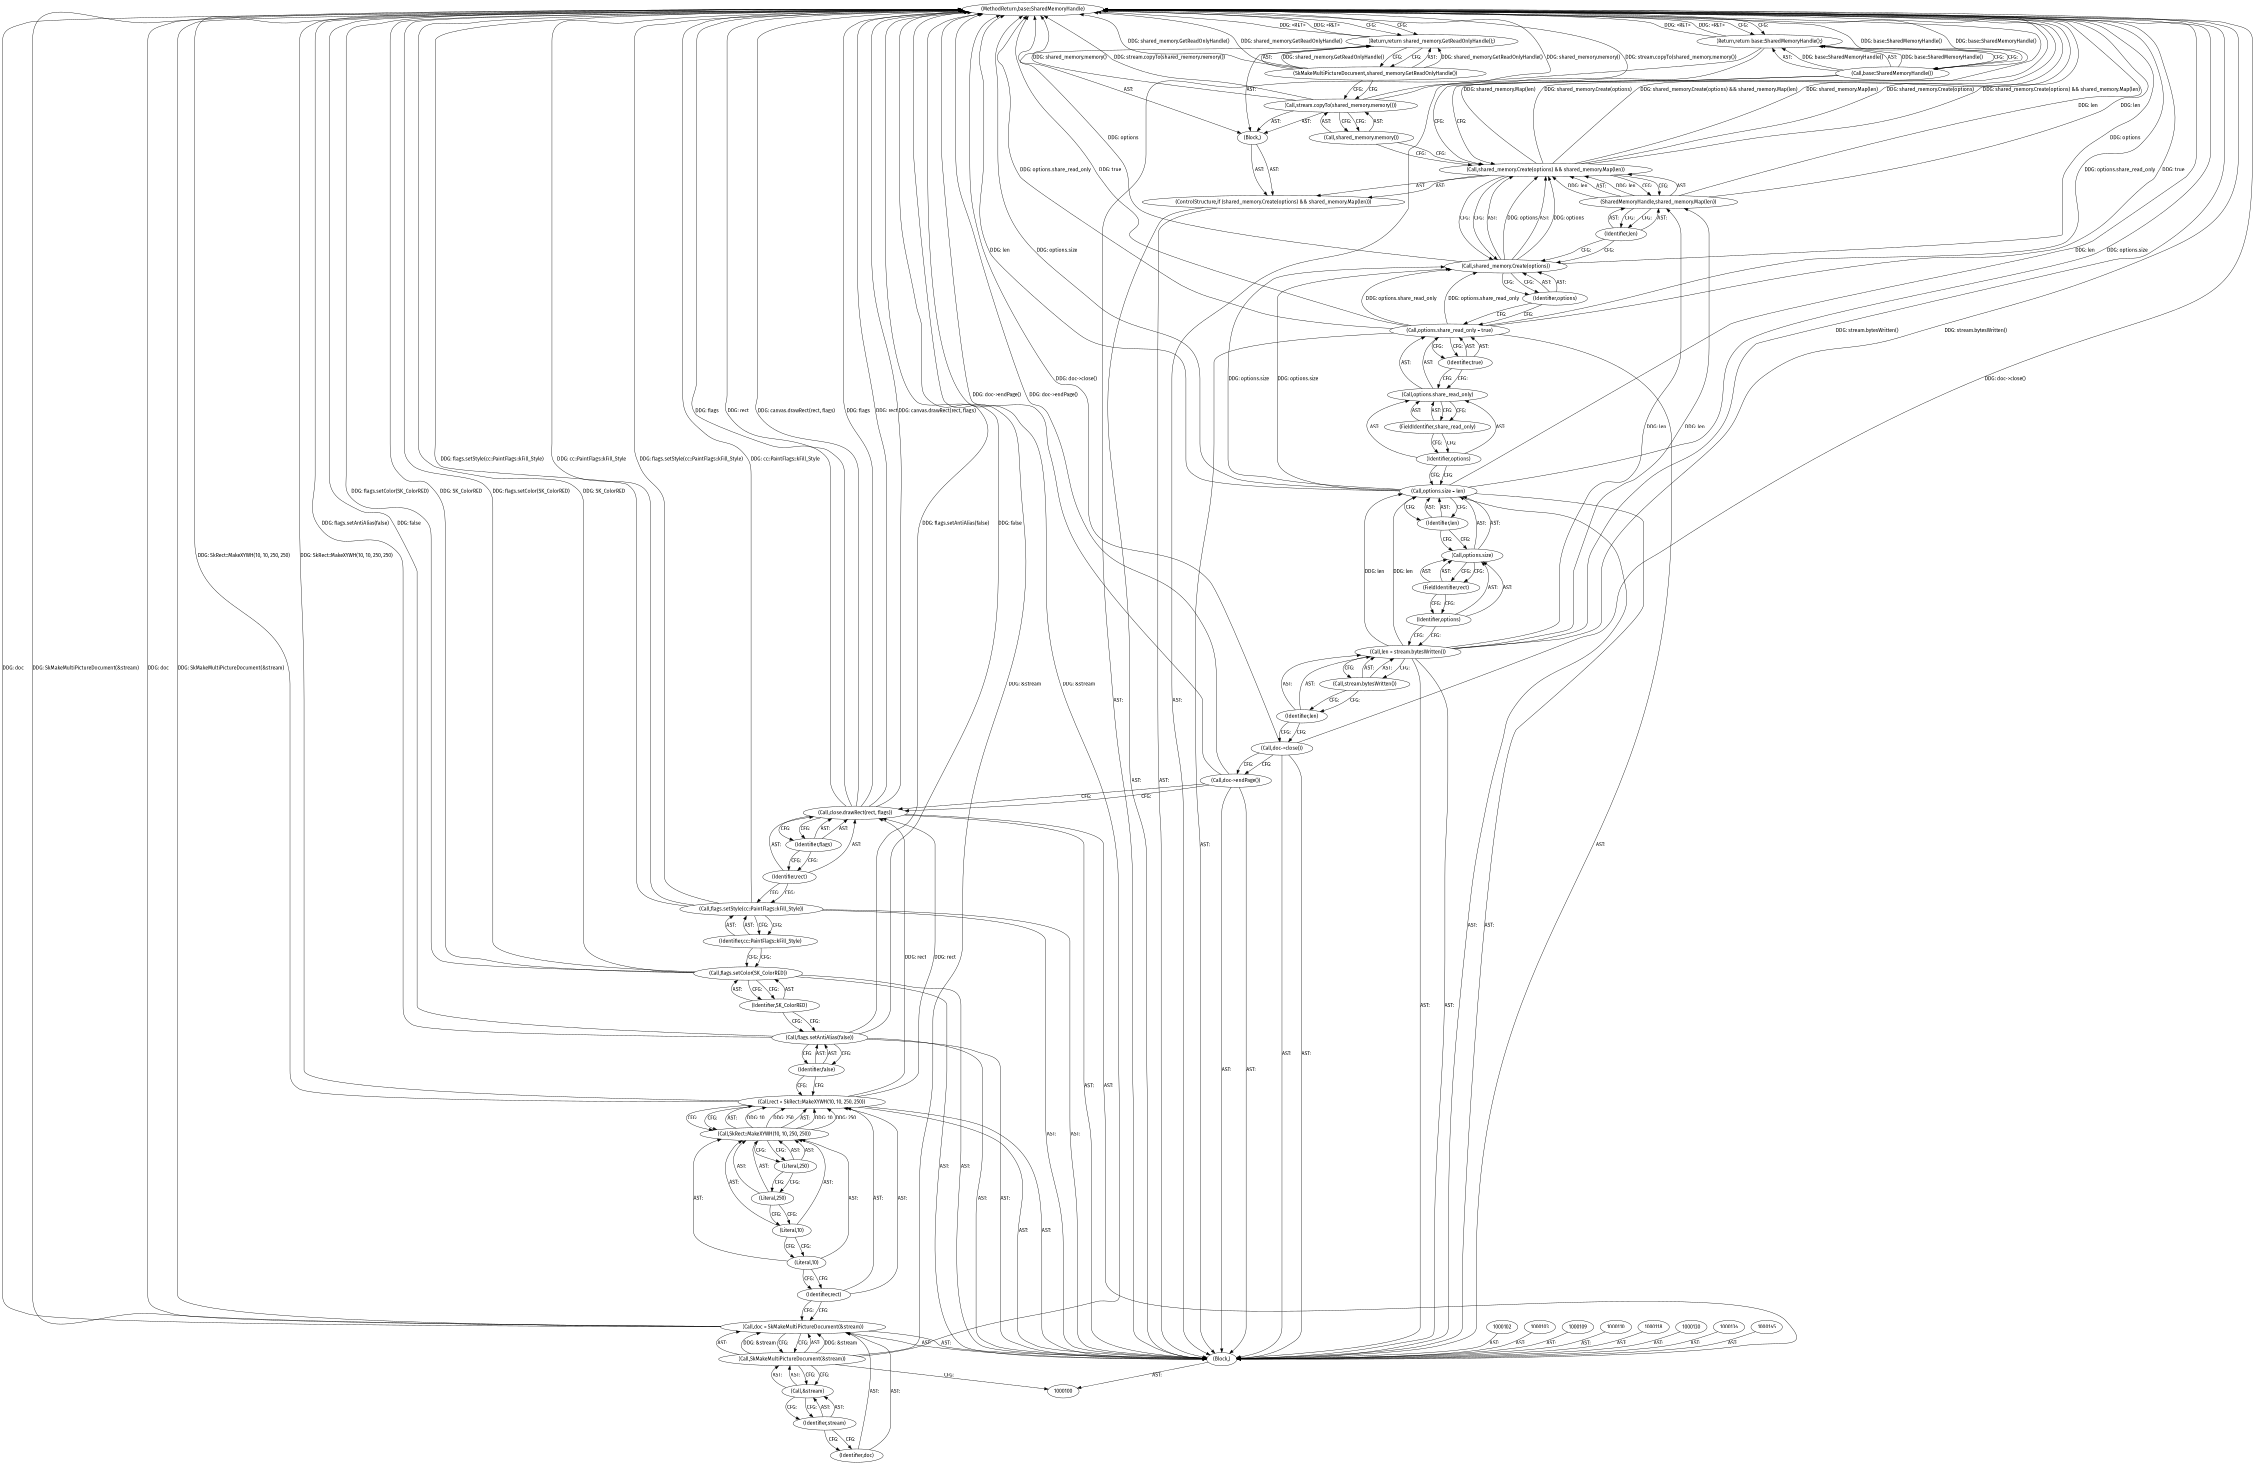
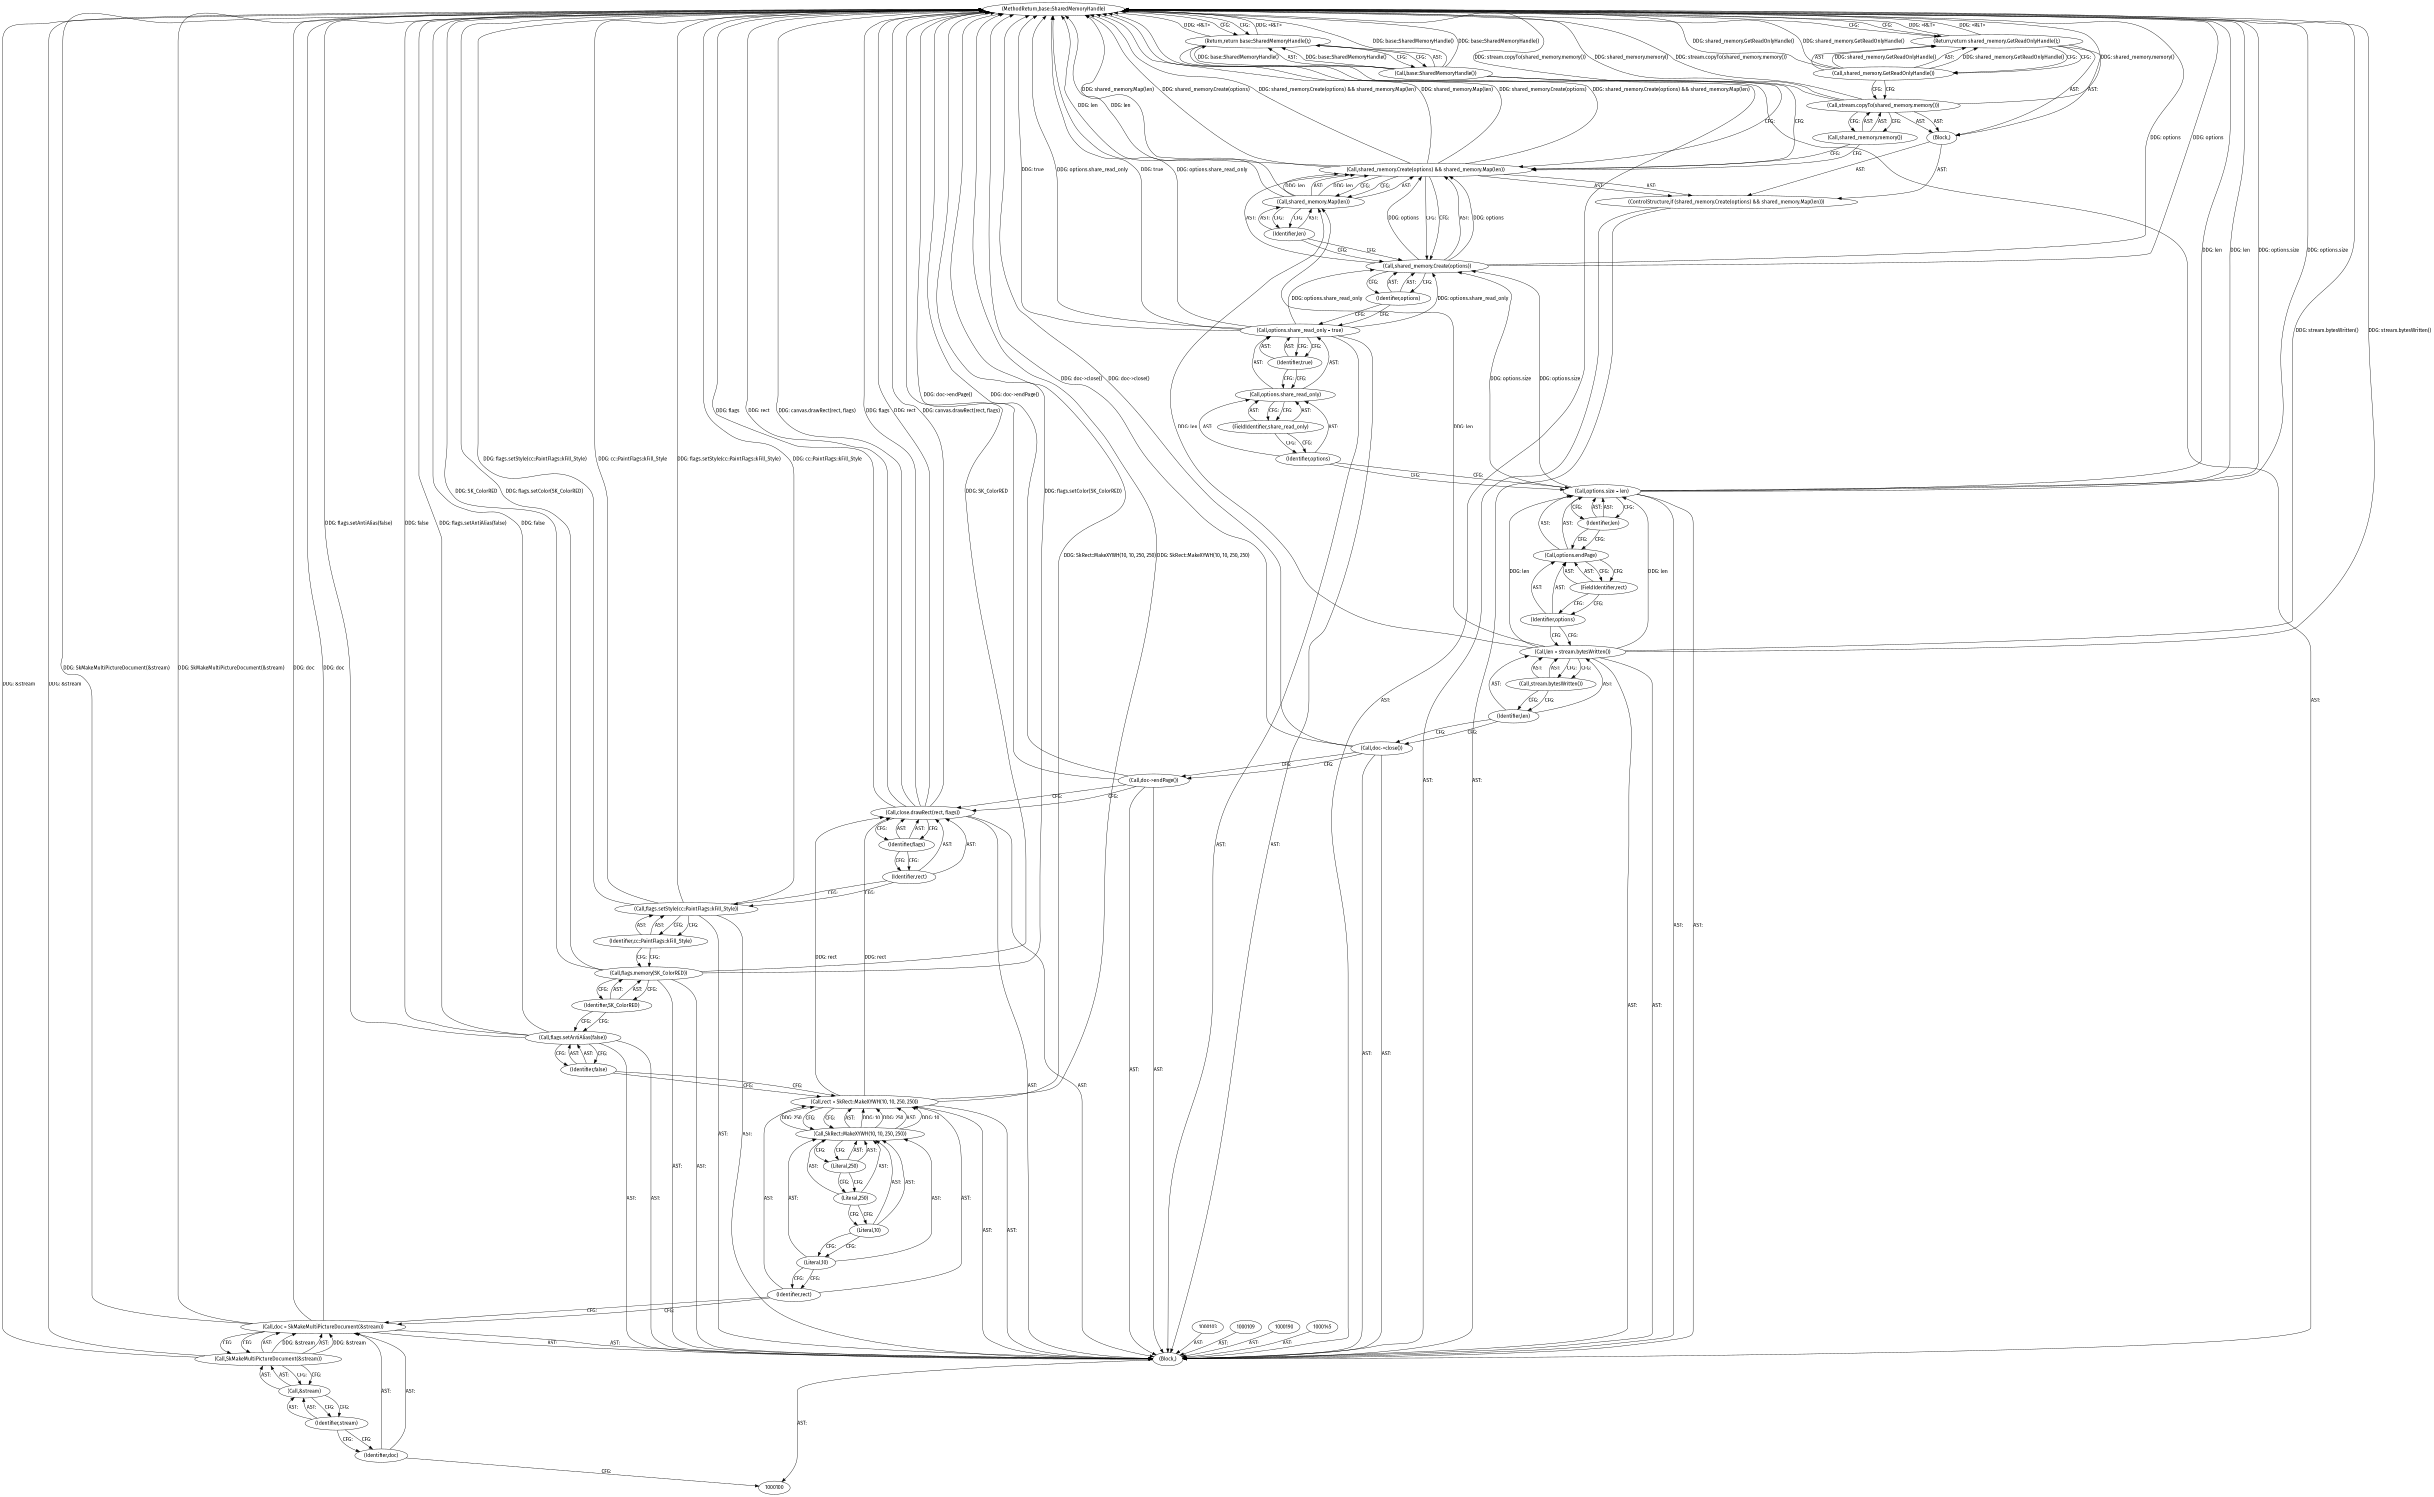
(1375, 74) -> (1883, 74)
(1658, 202) -> (1313, 202)
(1472, 556) -> (1571, 556)
(748, 973) -> (649, 973)
(1502, 1327) -> none
(1616, 1327) -> (1284, 1327)
(1654, 1327) -> none
(1691, 1327) -> none
(1729, 1327) -> none
(940, 1377) -> (581, 1472)
